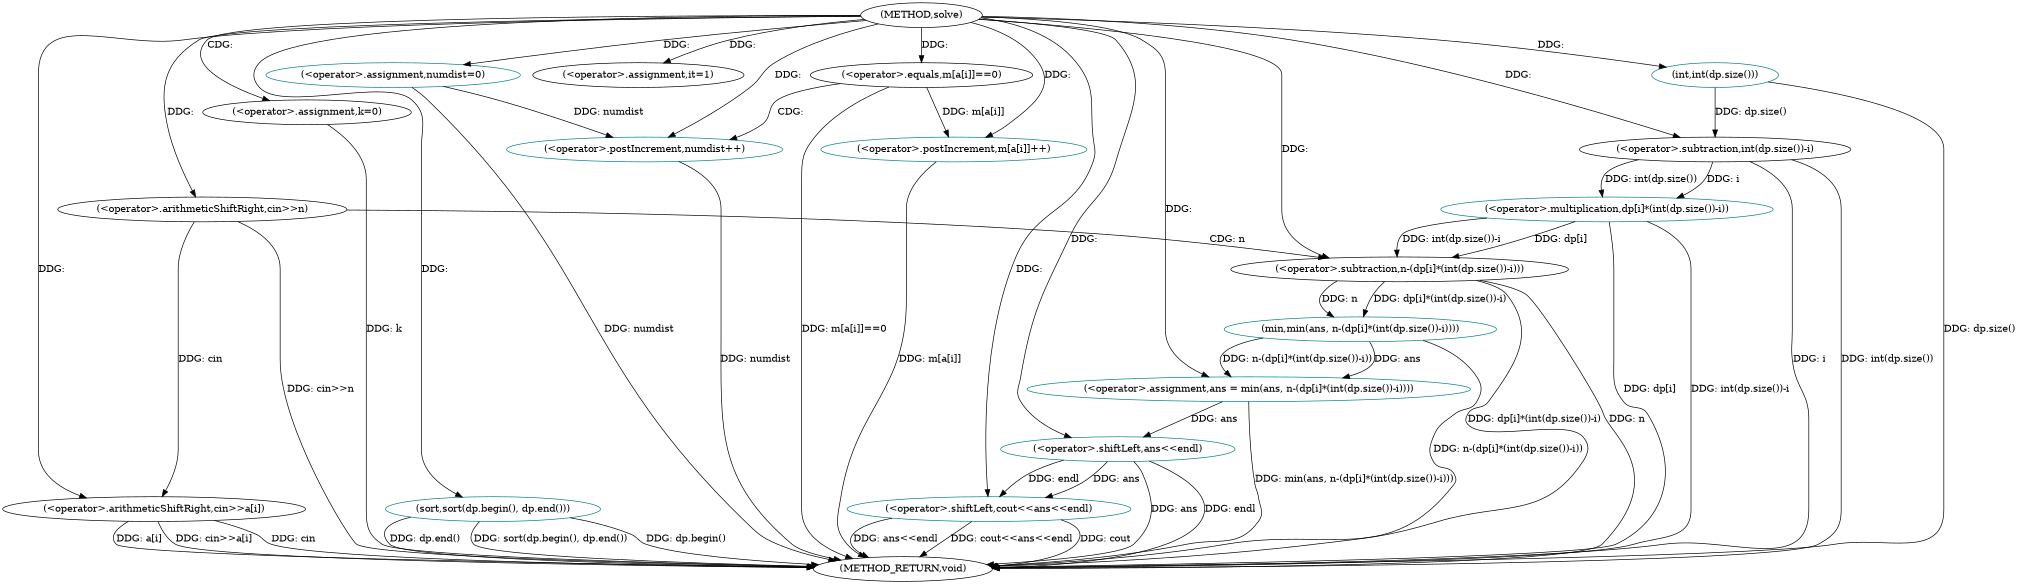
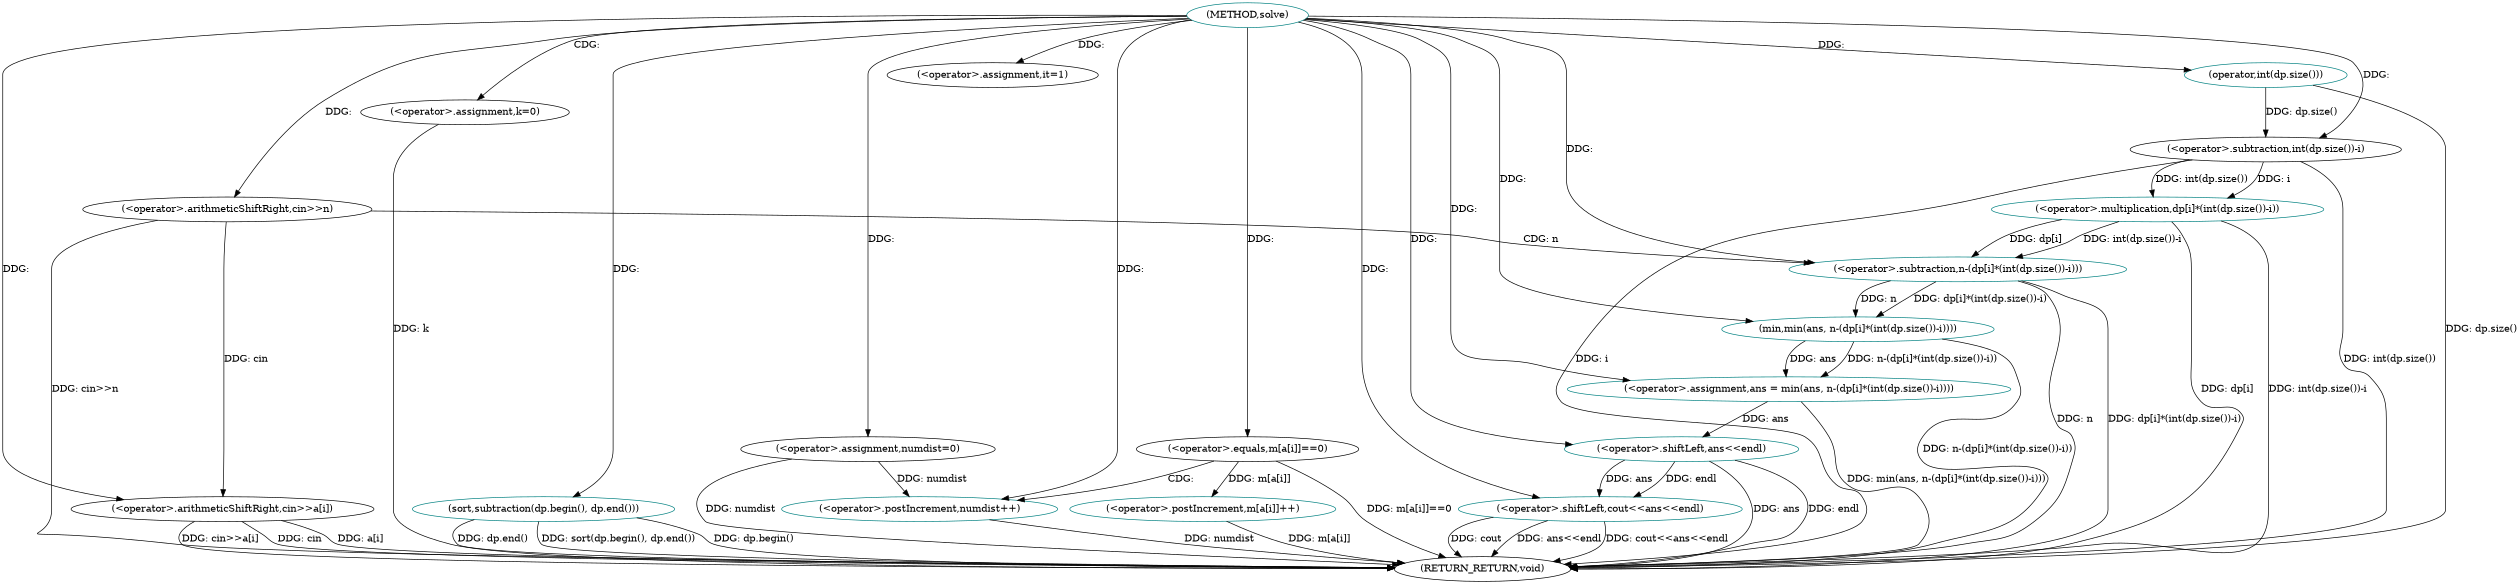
(922, 15) -> (1248, 15)
(1042, 70) -> (1500, 194)
(393, 75) -> (868, 449)
(1715, 75) -> (2266, 75)
(1400, 269) -> (1958, 269)
(493, 509) -> (544, 509)
(903, 569) -> (1482, 569)
